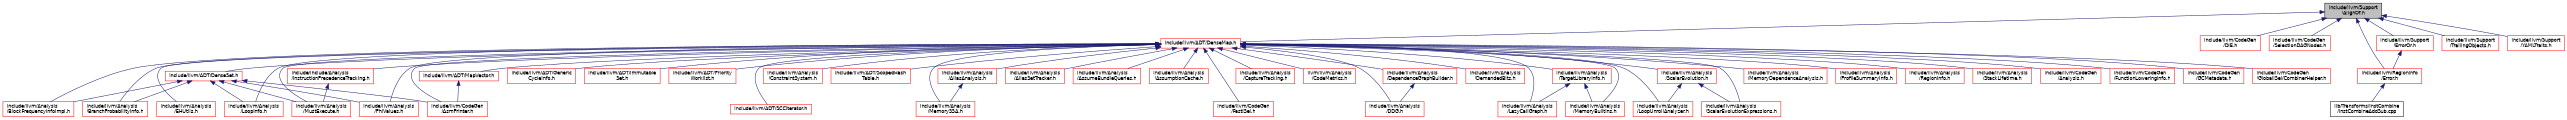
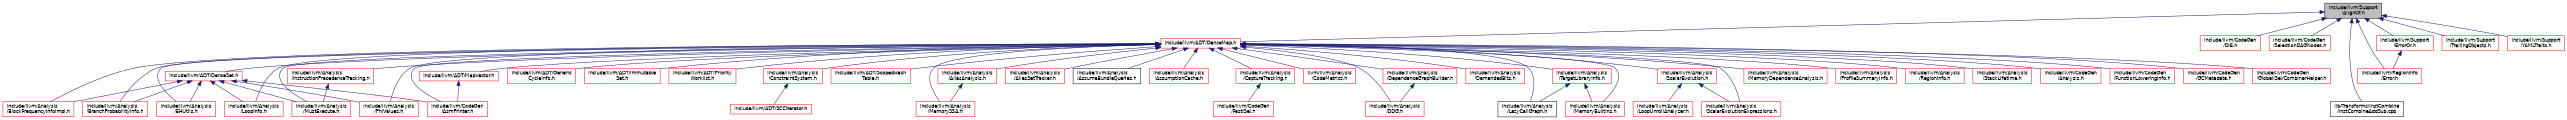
(937, 51) -> (780, 96)
(1460, 51) -> none
(331, 76) -> (331, 76)
(1107, 76) -> (1107, 76)
(1223, 77) -> (1253, 95)
none -> (194, 93)
(2377, 95) -> (2350, 63)
(1527, 109) -> (1527, 109)
